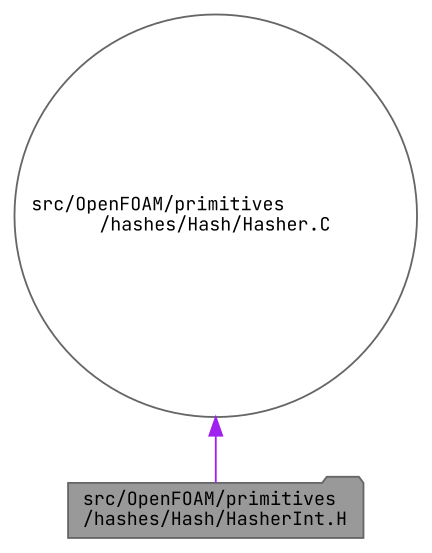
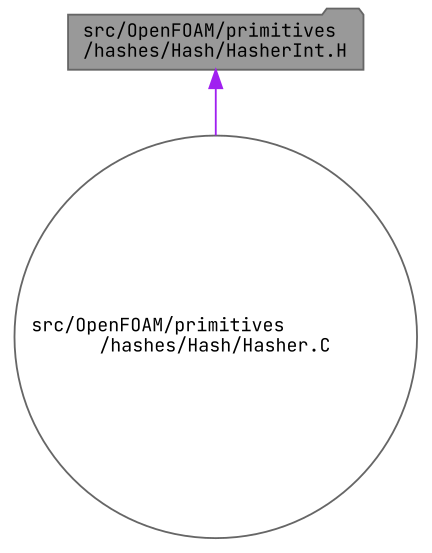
(216, 459) -> (216, 112)
